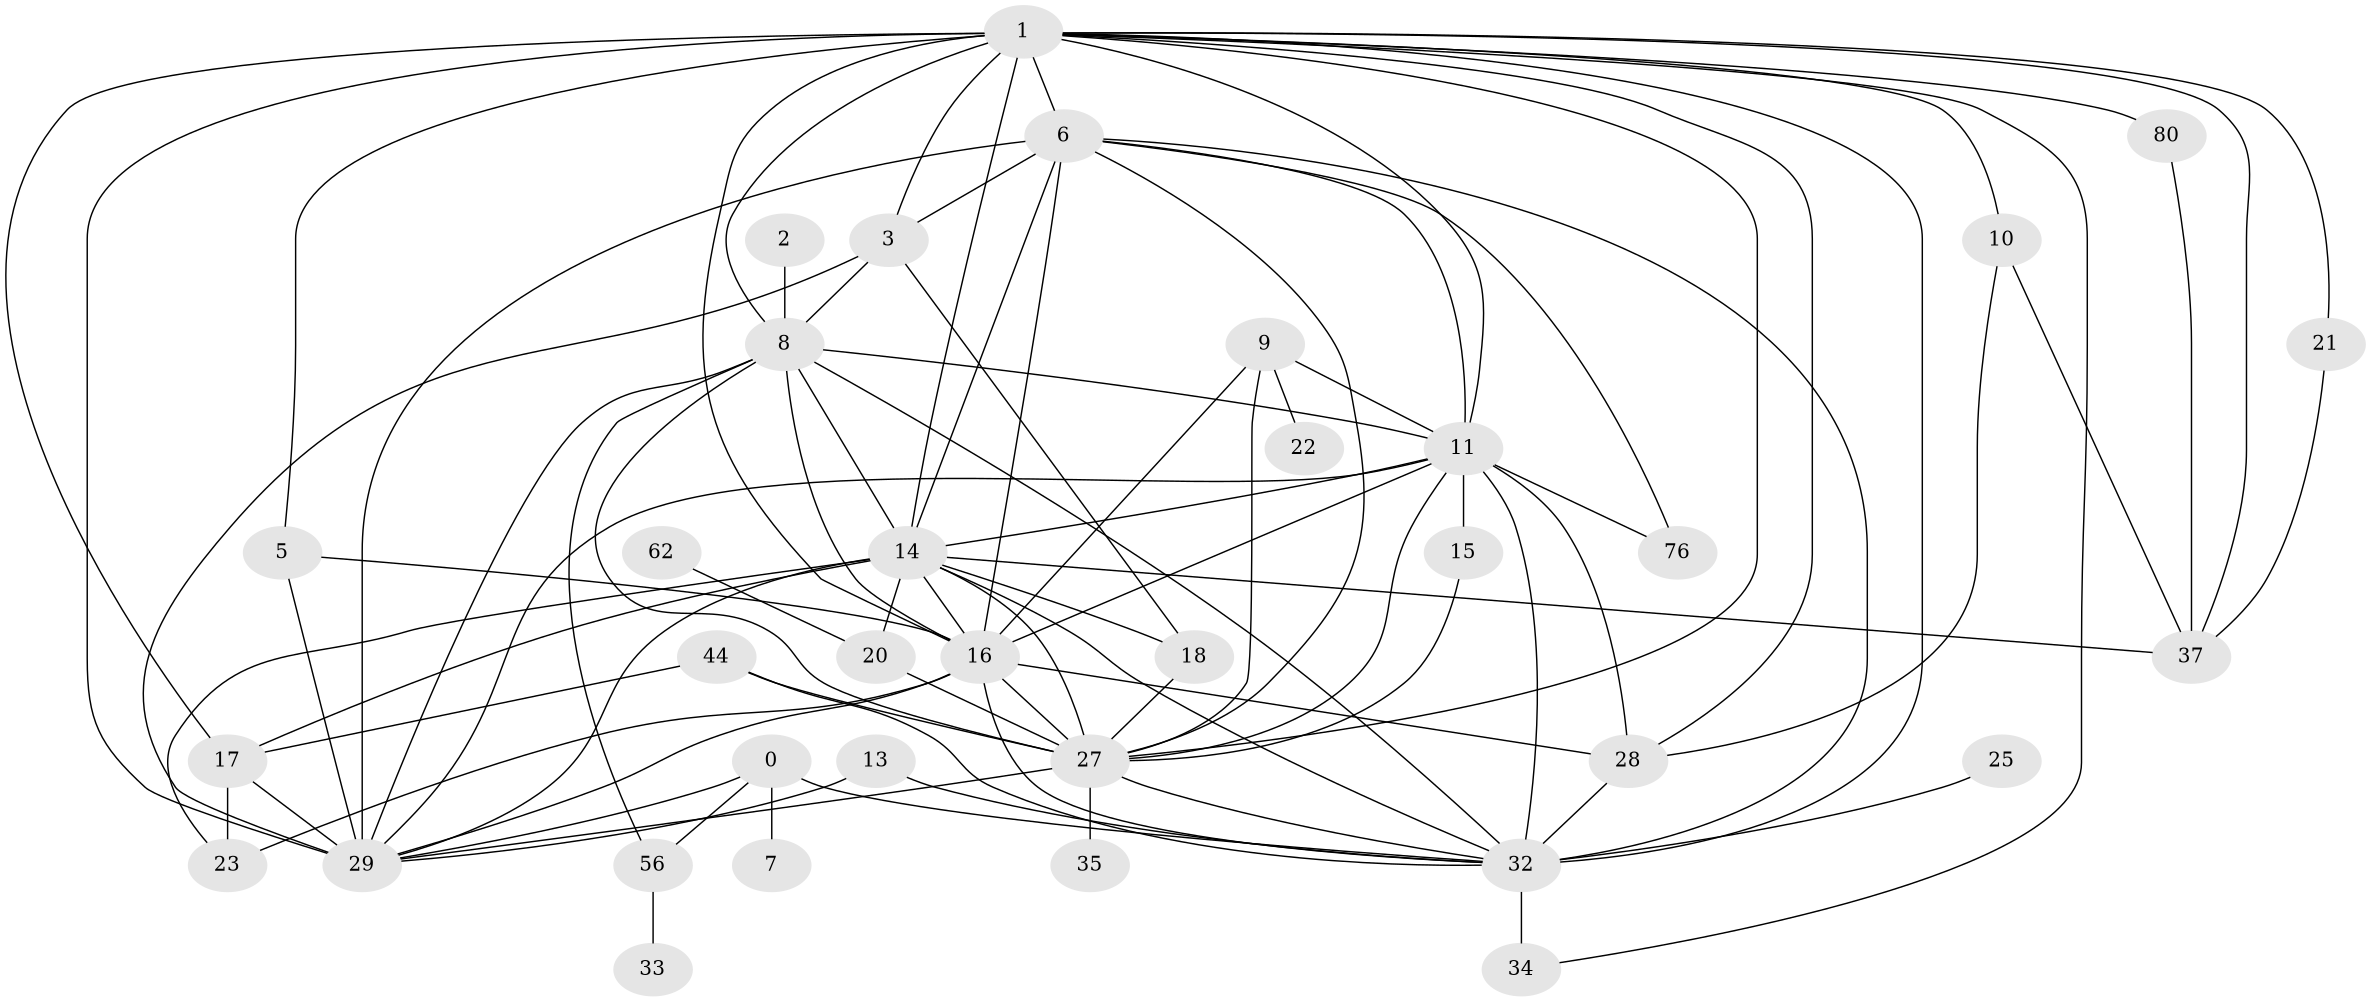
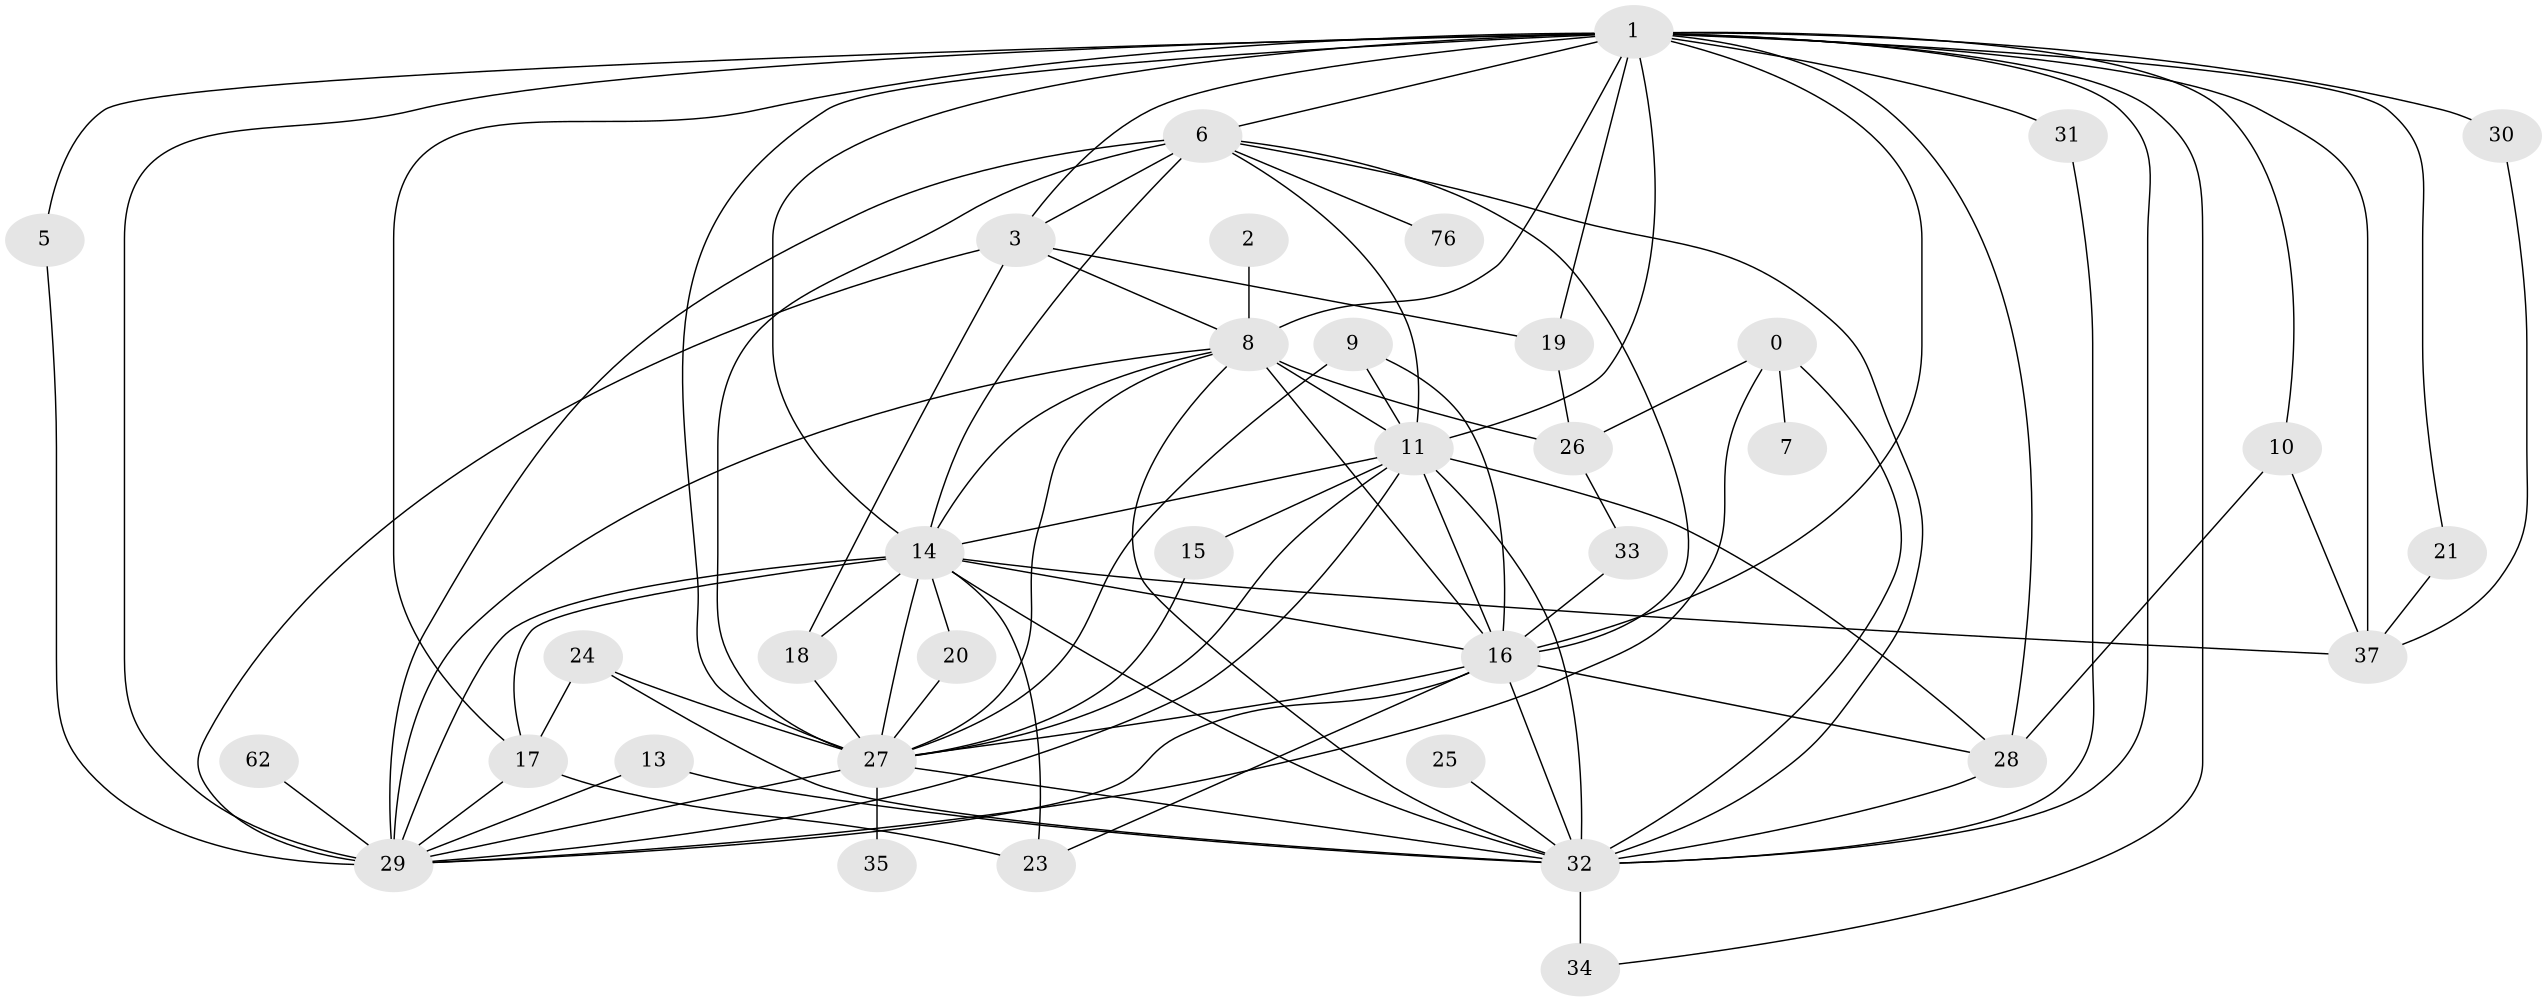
none -> (2068, 136)
(2167, 136) -> (2502, 136)
none -> (1554, 344)
(1304, 449) -> none
(1571, 501) -> none
(590, 582) -> (1568, 602)
(788, 614) -> (326, 813)
(717, 657) -> (583, 657)
(653, 865) -> (1573, 449)
